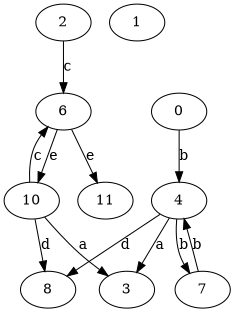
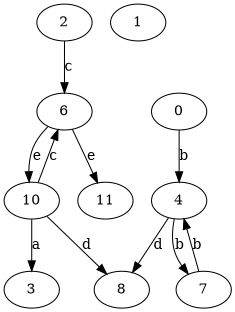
(156, 241) -> none
